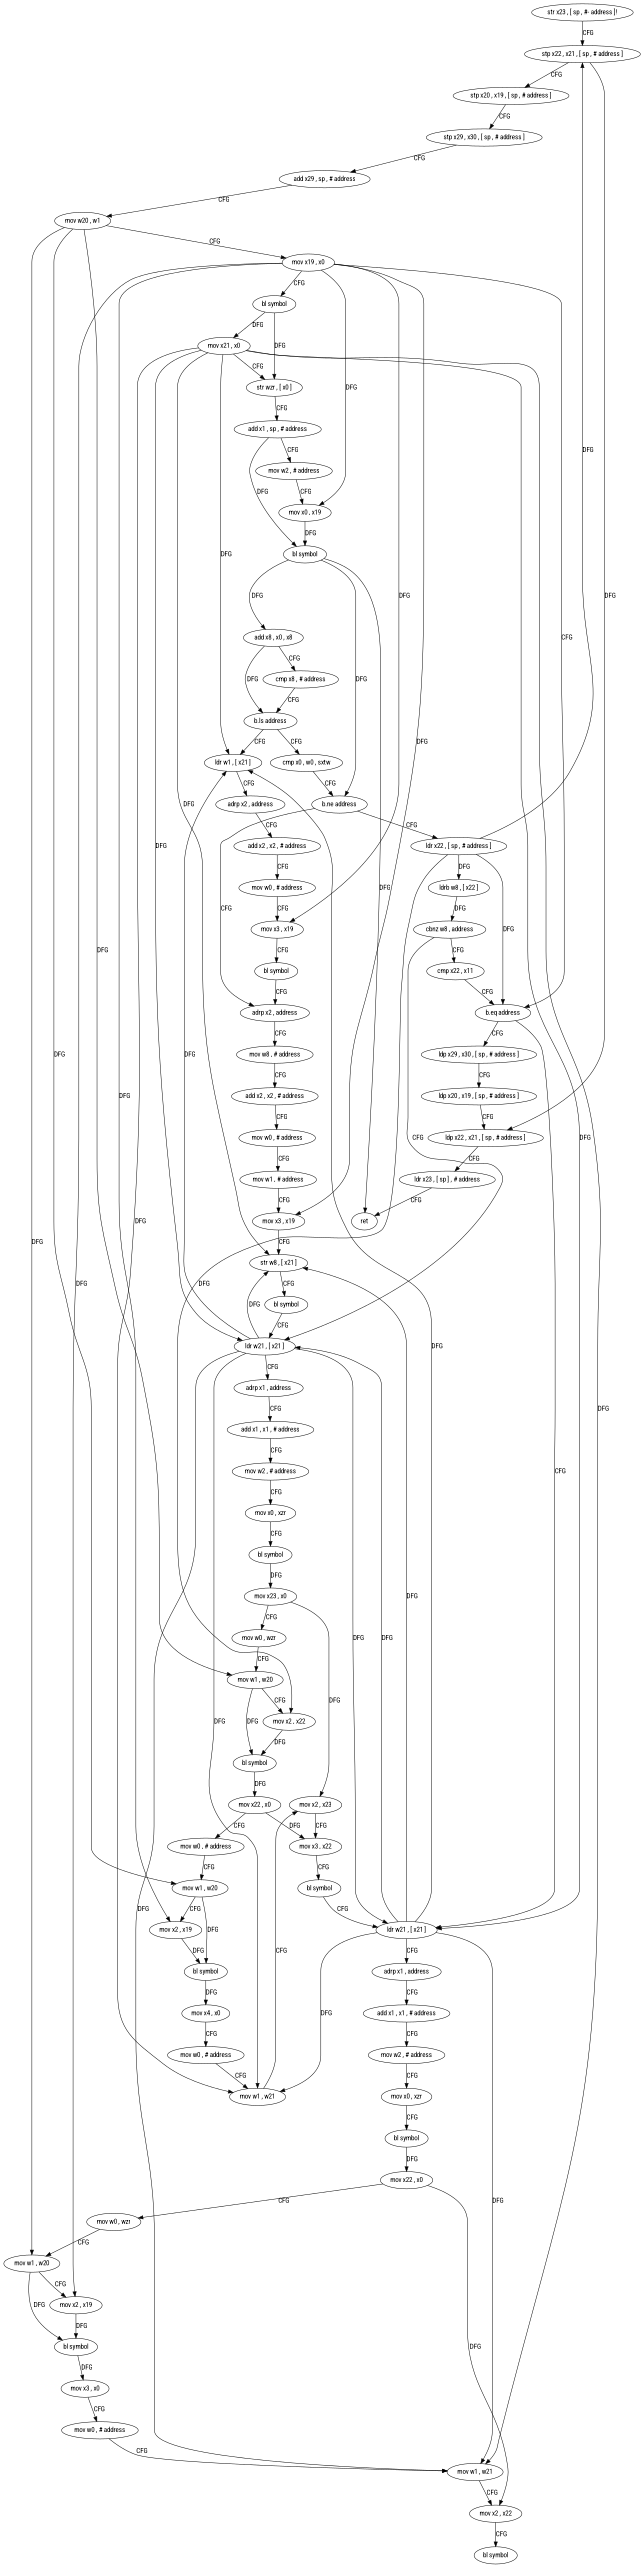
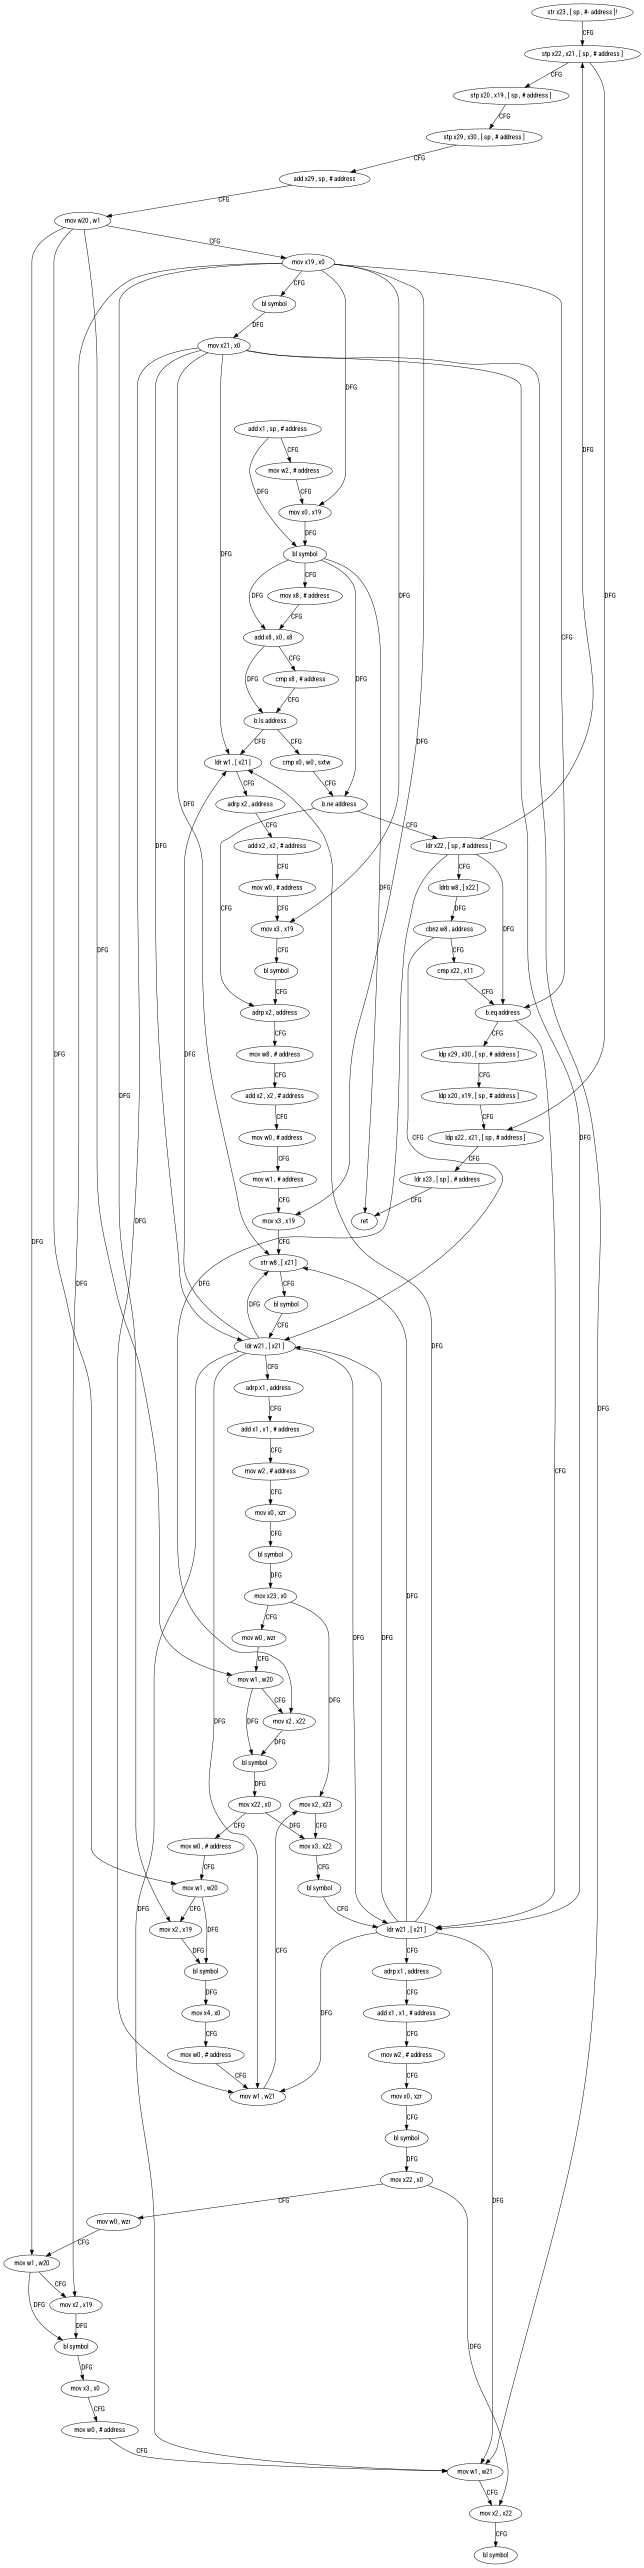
(274, 388) -> none
none -> (305, 596)
(465, 867) -> (465, 867)
